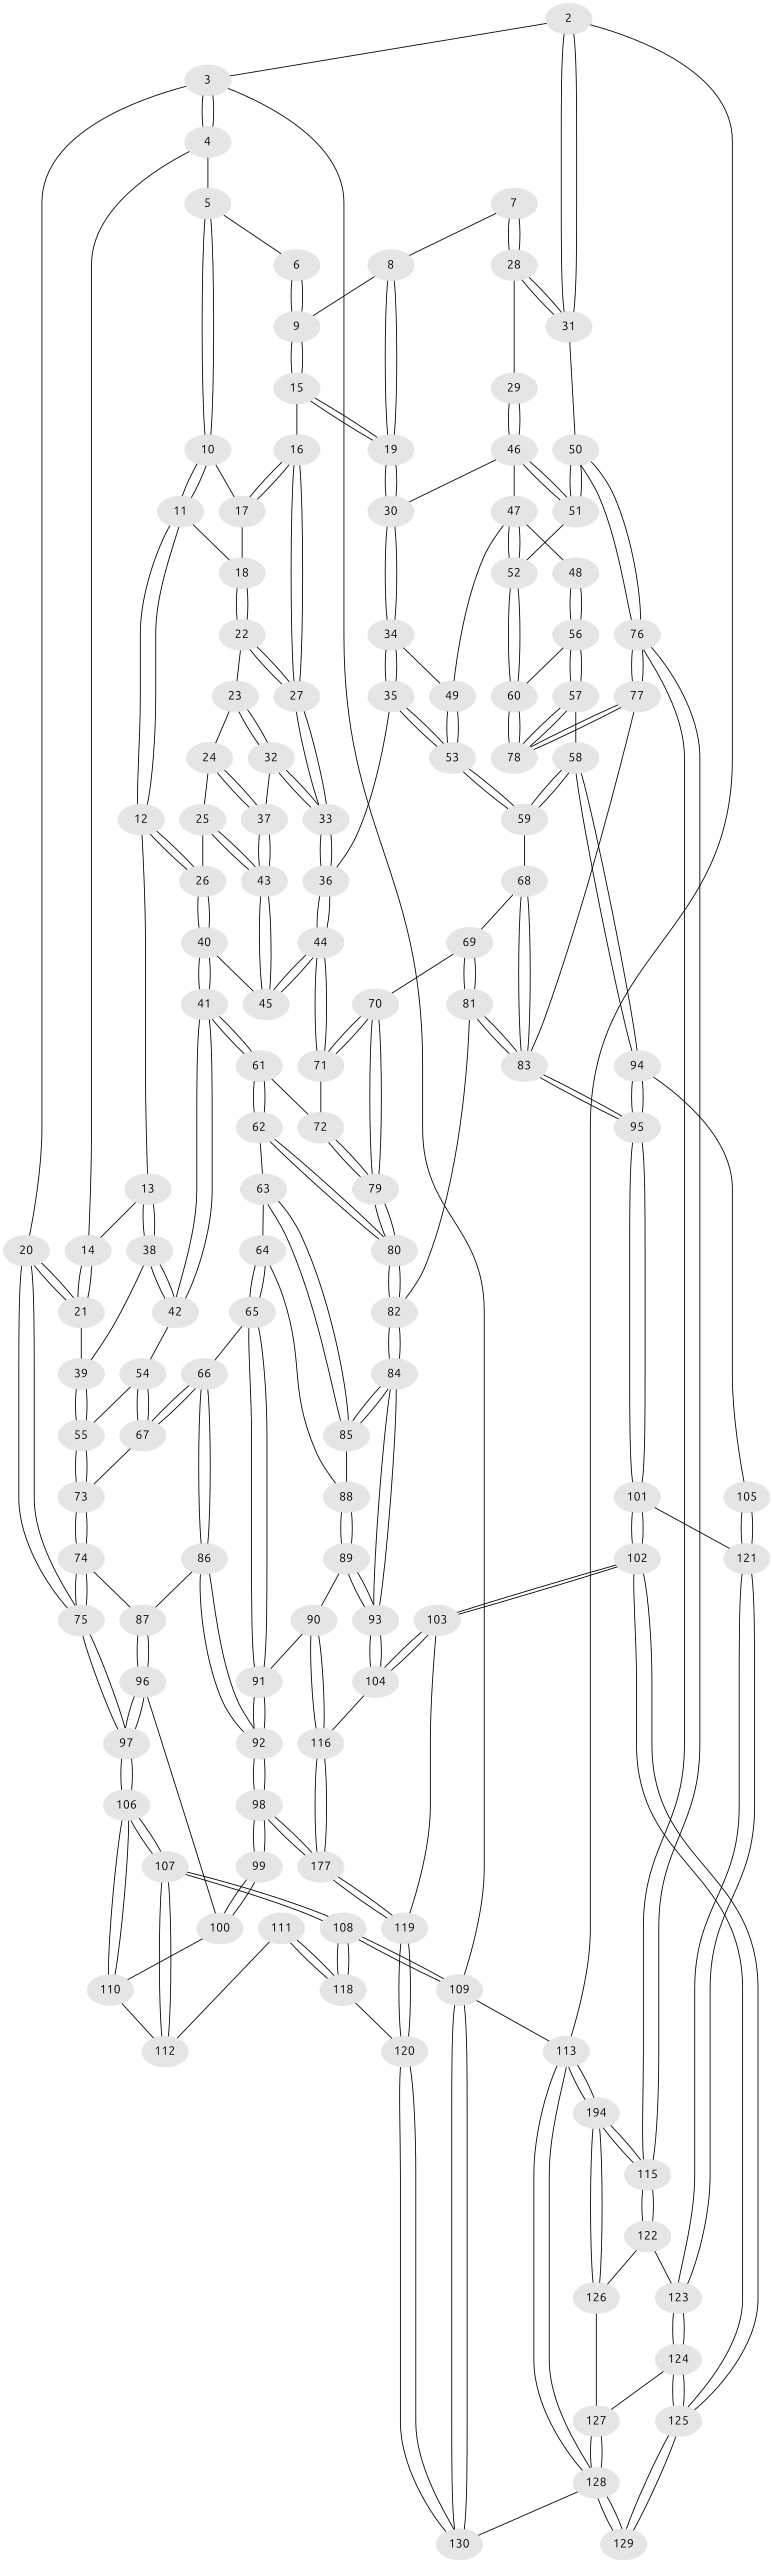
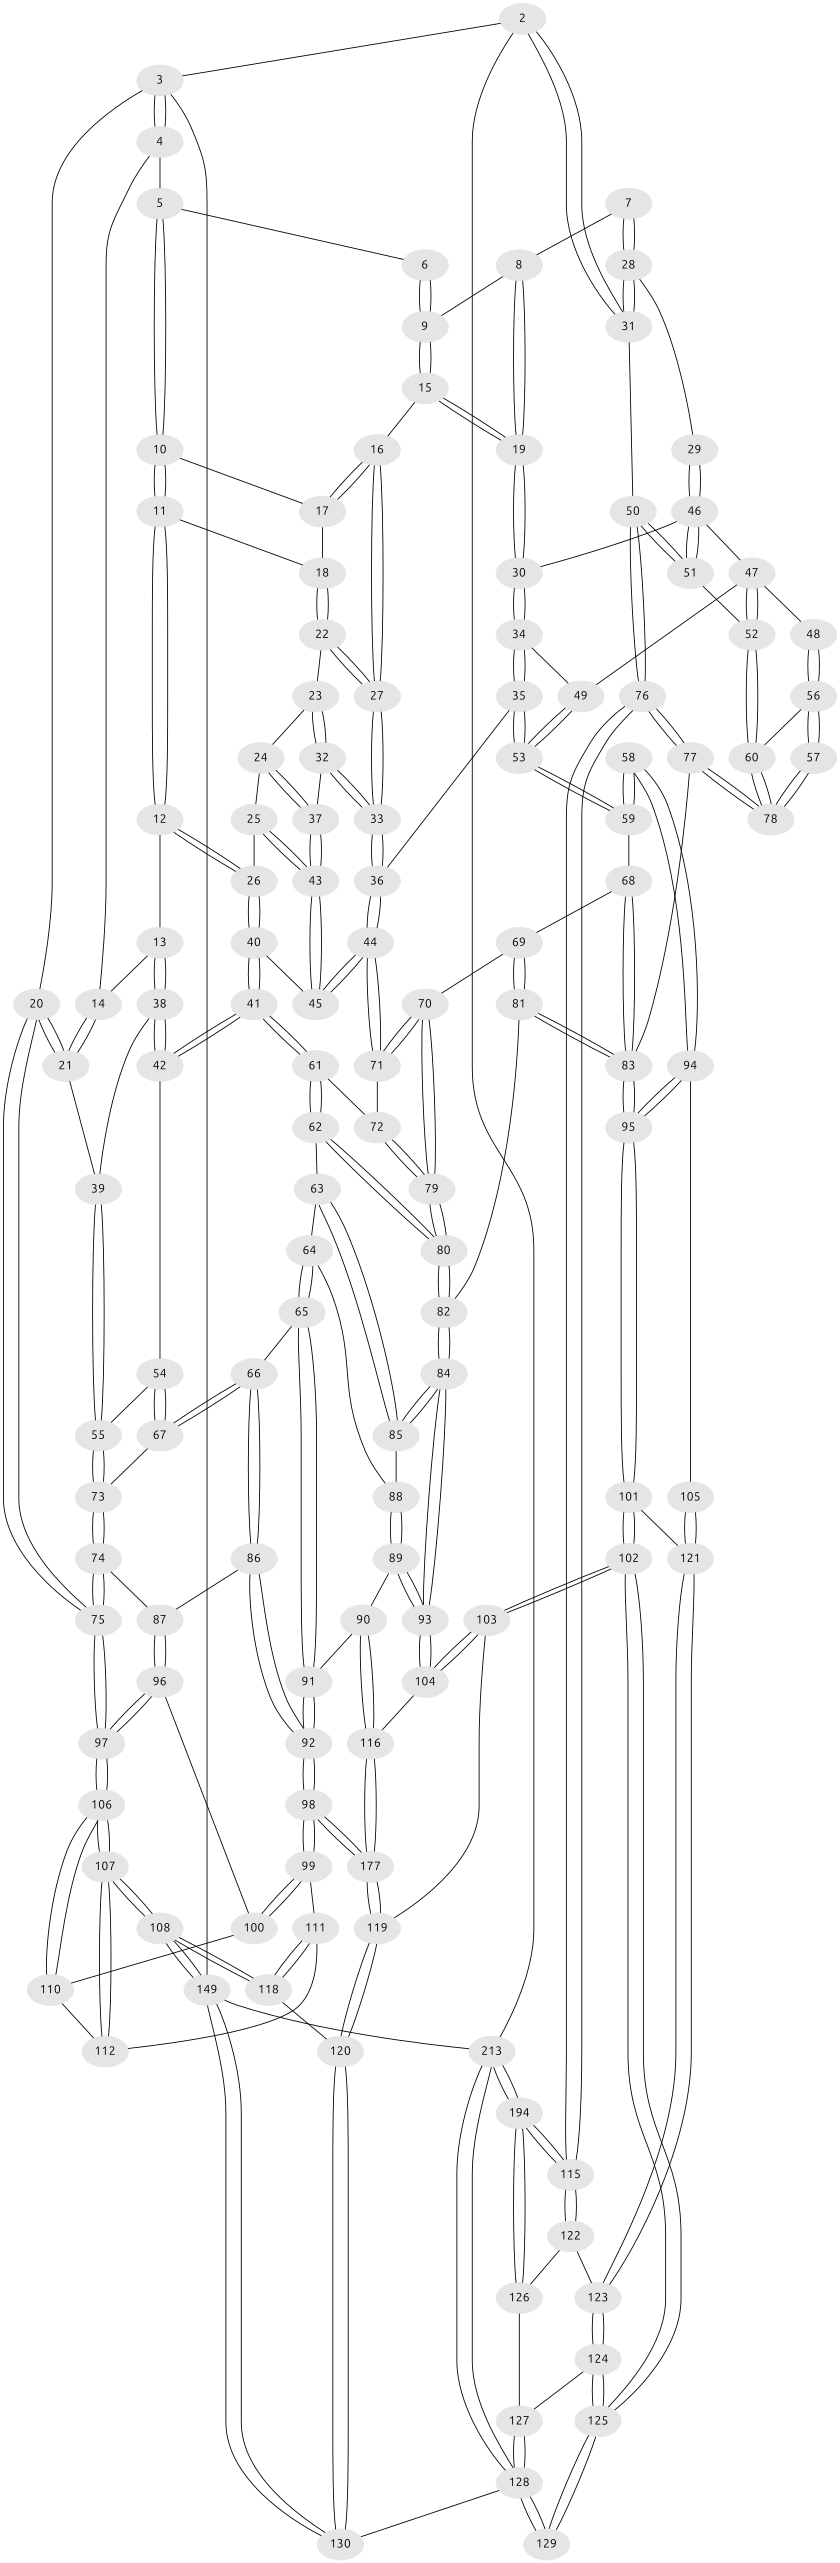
(576, 727) -> none
none -> (312, 1898)
(459, 1990) -> (207, 1990)
(566, 2052) -> (492, 2052)
